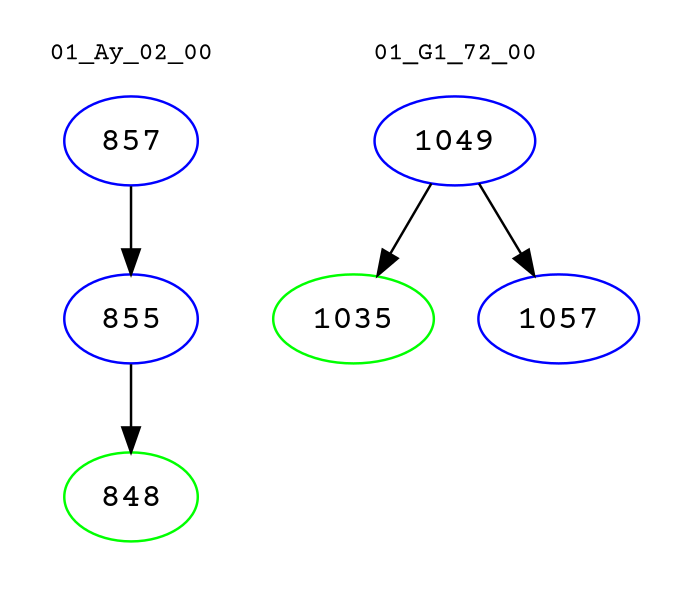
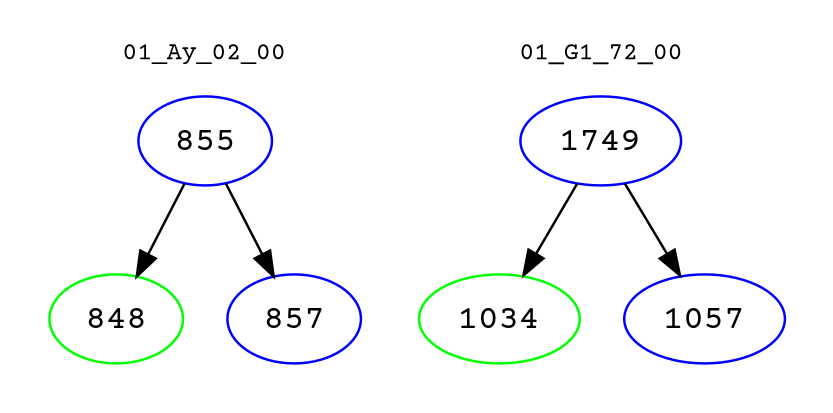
(455, 141) -> (601, 141)
(131, 218) -> (244, 219)
(354, 319) -> (499, 319)
